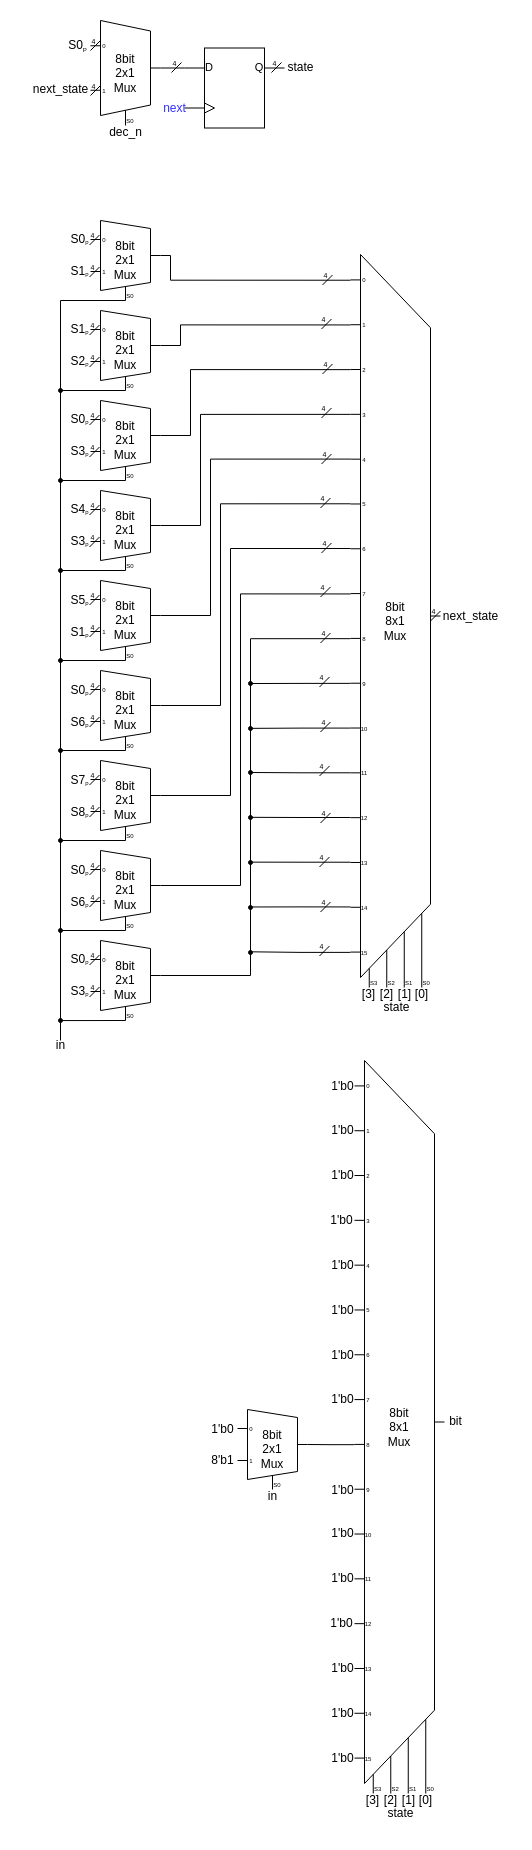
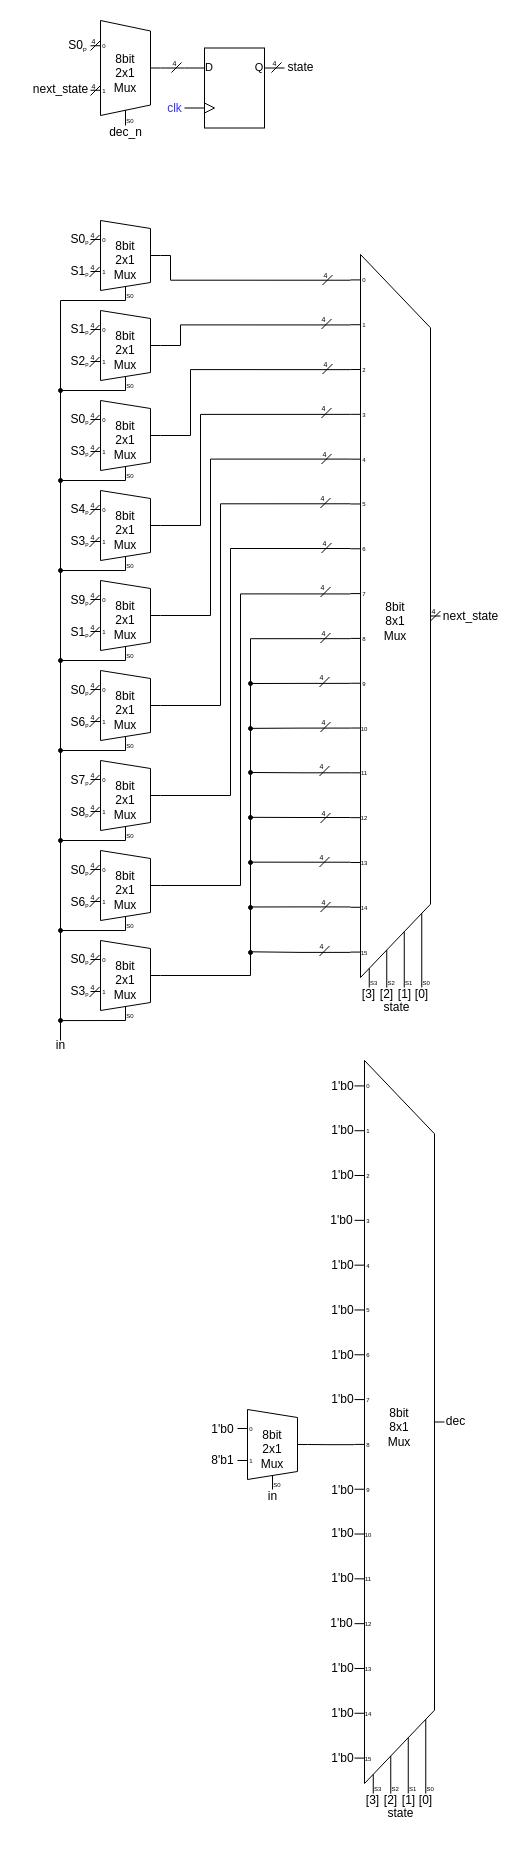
(175, 109) -> (175, 109)
(80, 601) -> (80, 601)
(456, 1422) -> (456, 1422)
